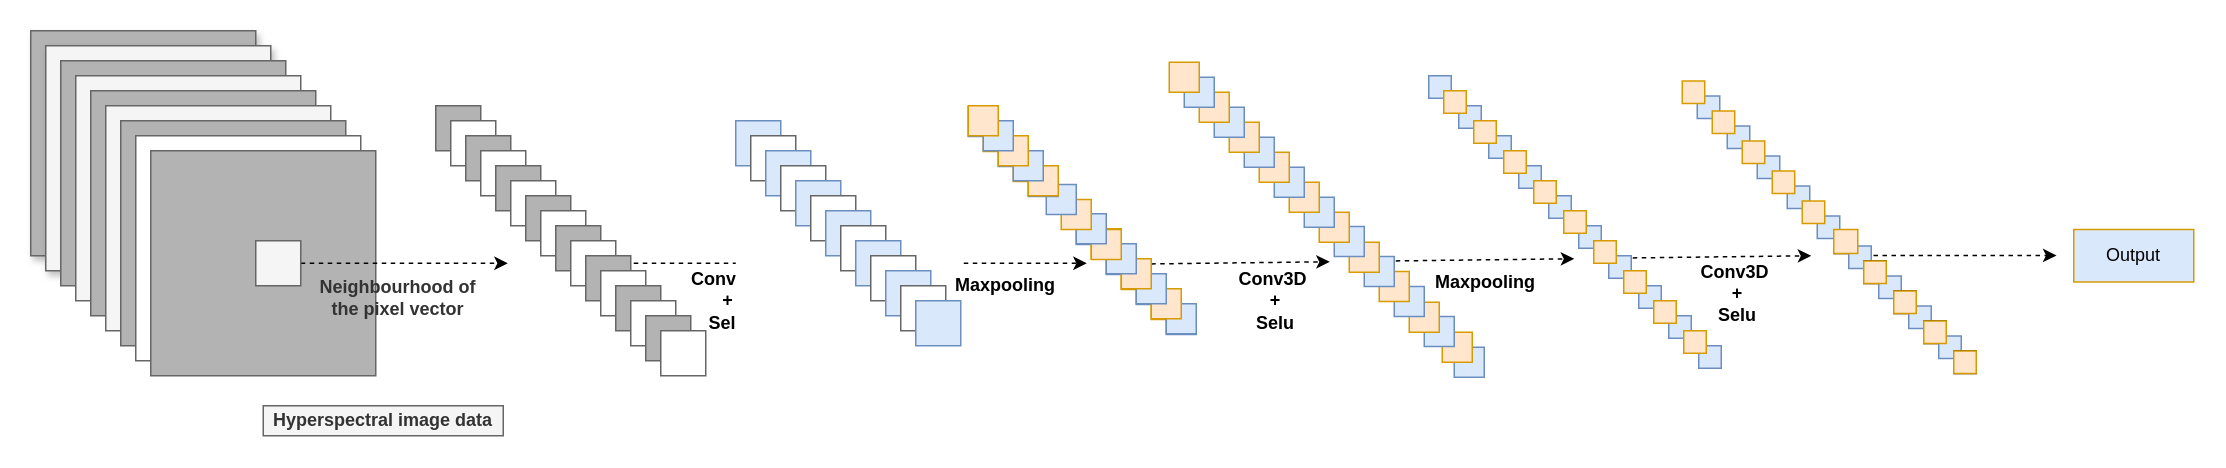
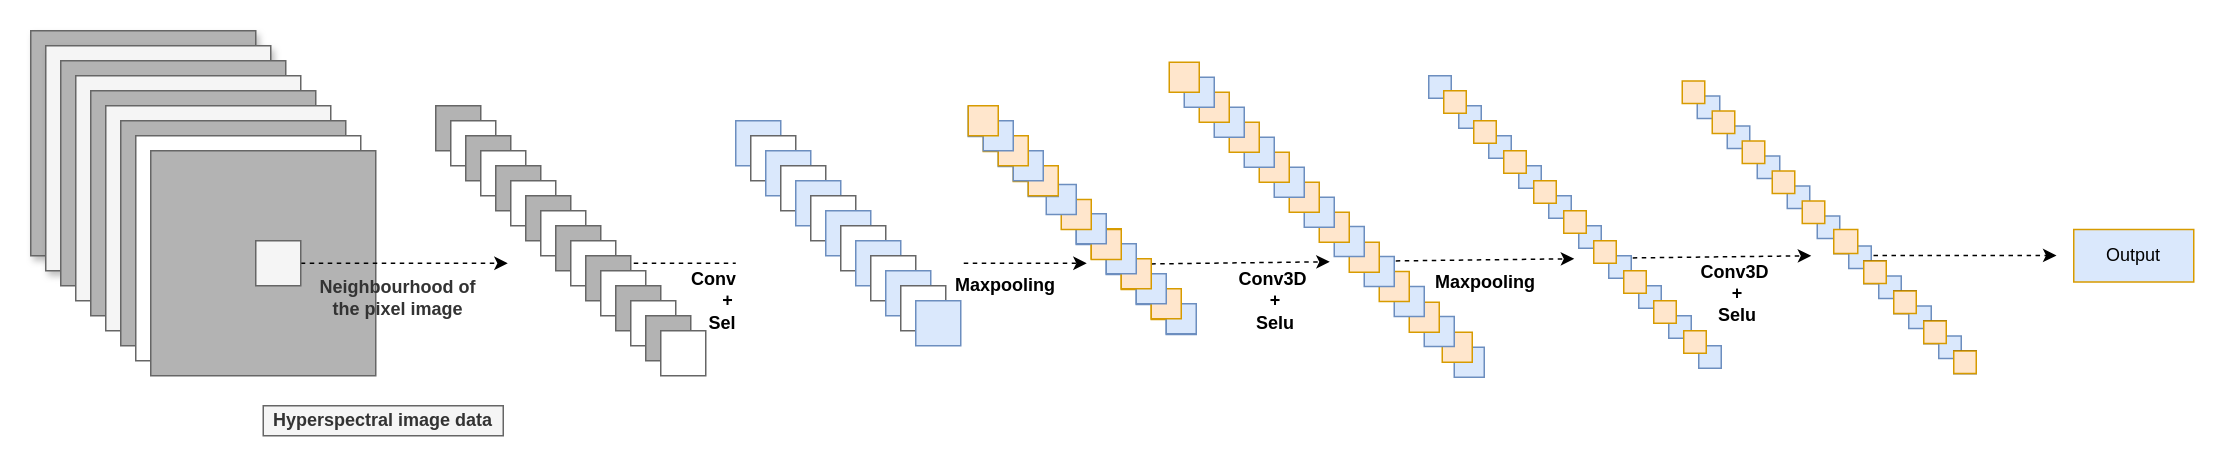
(398, 298) -> (398, 298)
